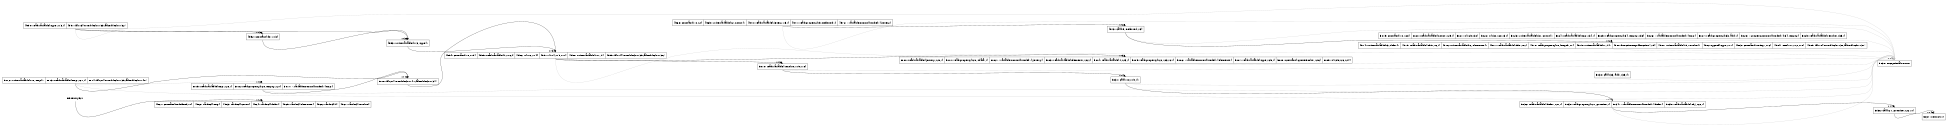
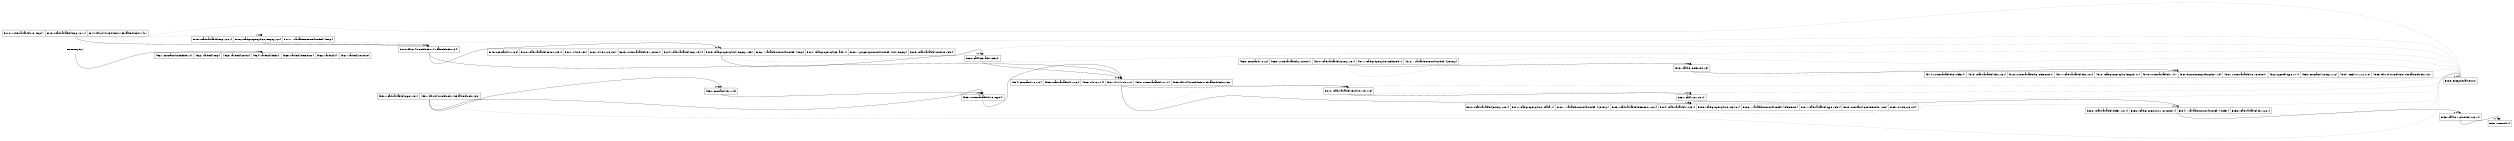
none -> (570, 45)
none -> (852, 63)
none -> (1051, 70)
